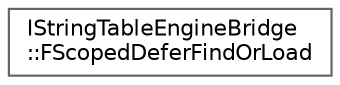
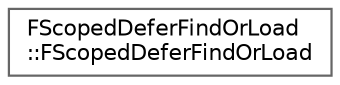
(170, 42) -> (170, 42)
